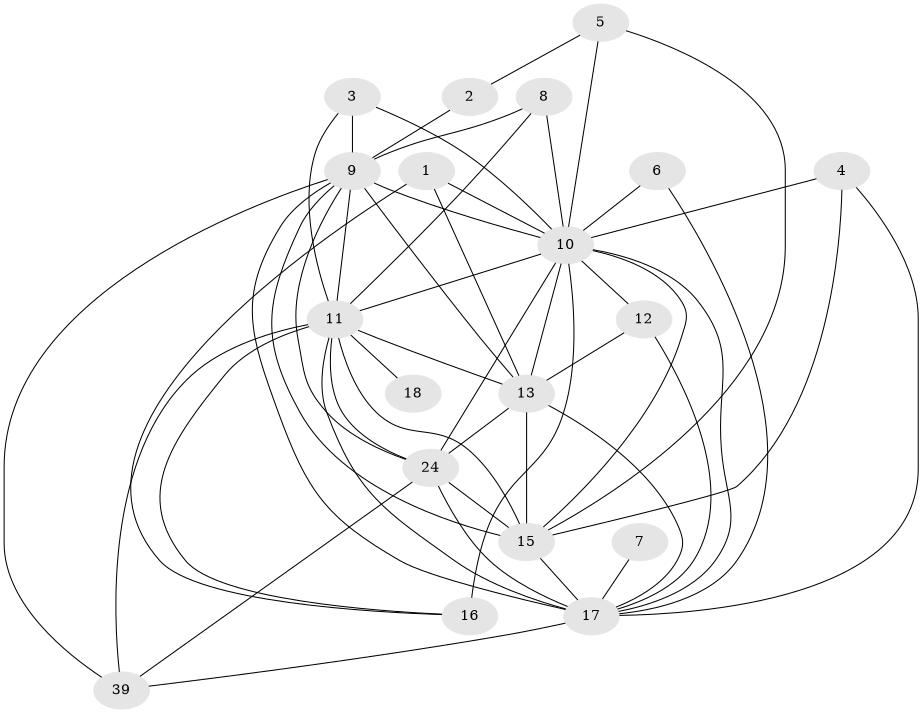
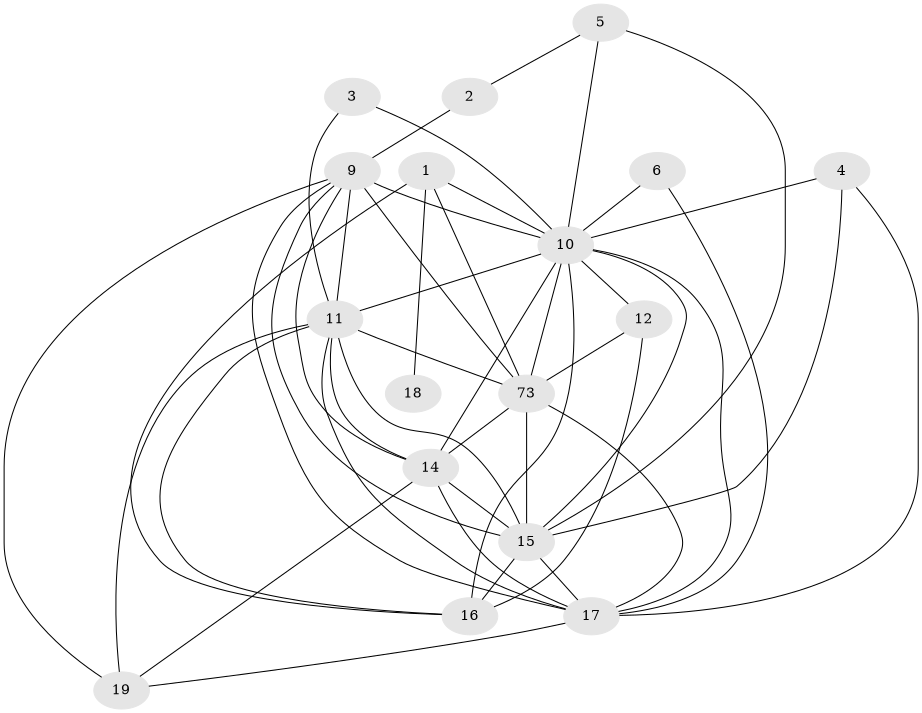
(544, 97) -> none
(352, 134) -> none
(374, 357) -> (420, 282)
(527, 394) -> (527, 394)
(431, 468) -> (431, 468)
(710, 482) -> (606, 487)
(640, 542) -> none
none -> (499, 578)
(122, 690) -> (122, 690)
